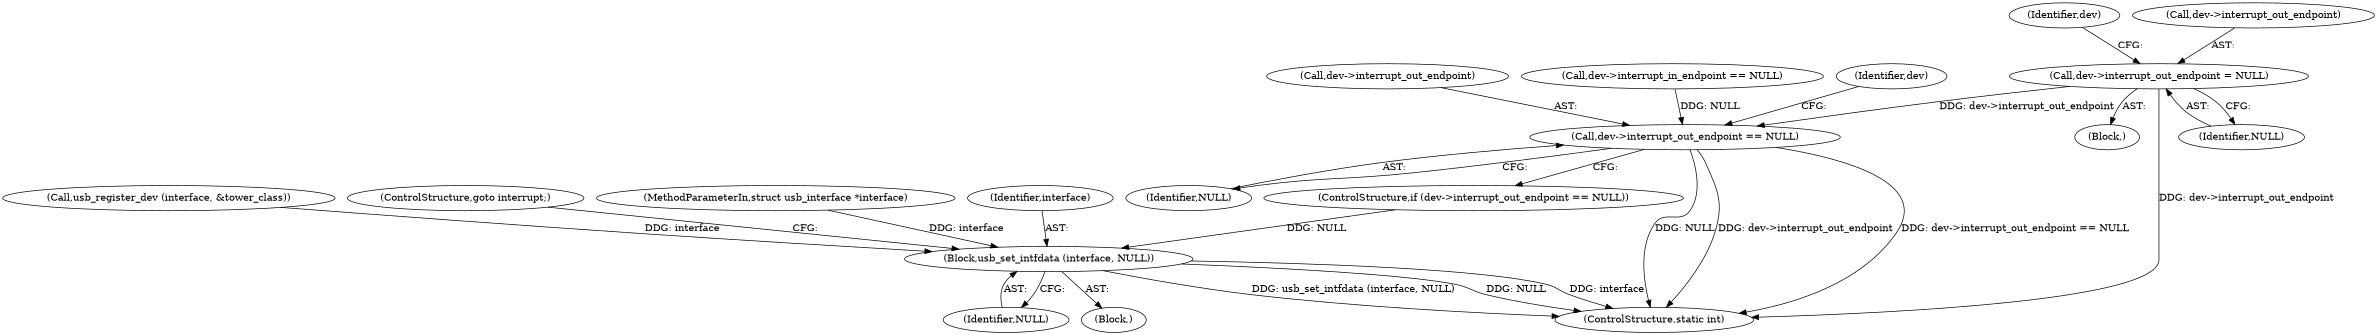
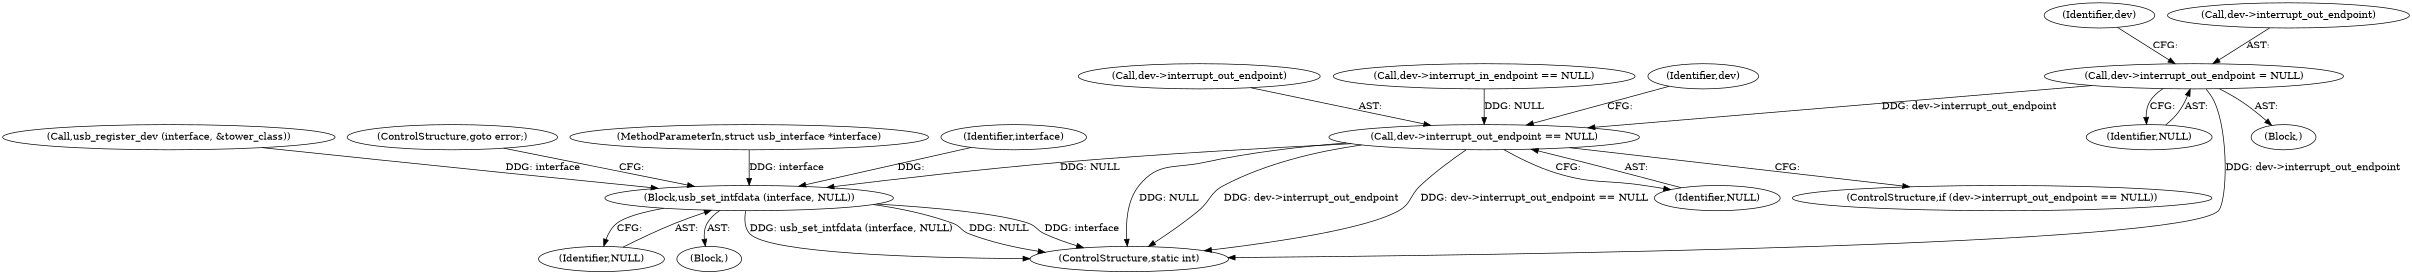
(466, 198) -> (452, 137)
(1262, 228) -> (1092, 160)
(1059, 229) -> (913, 168)
